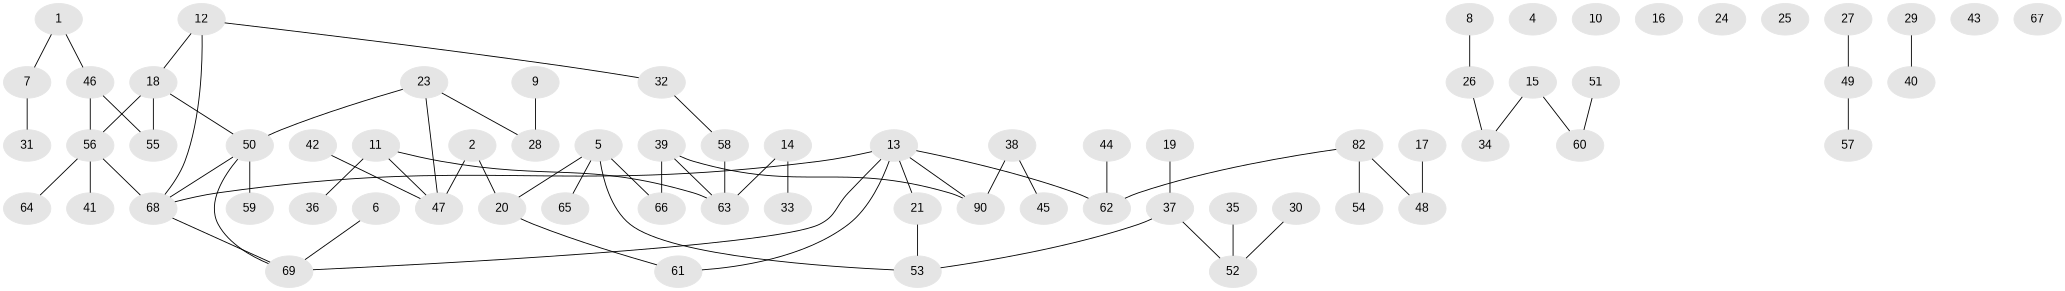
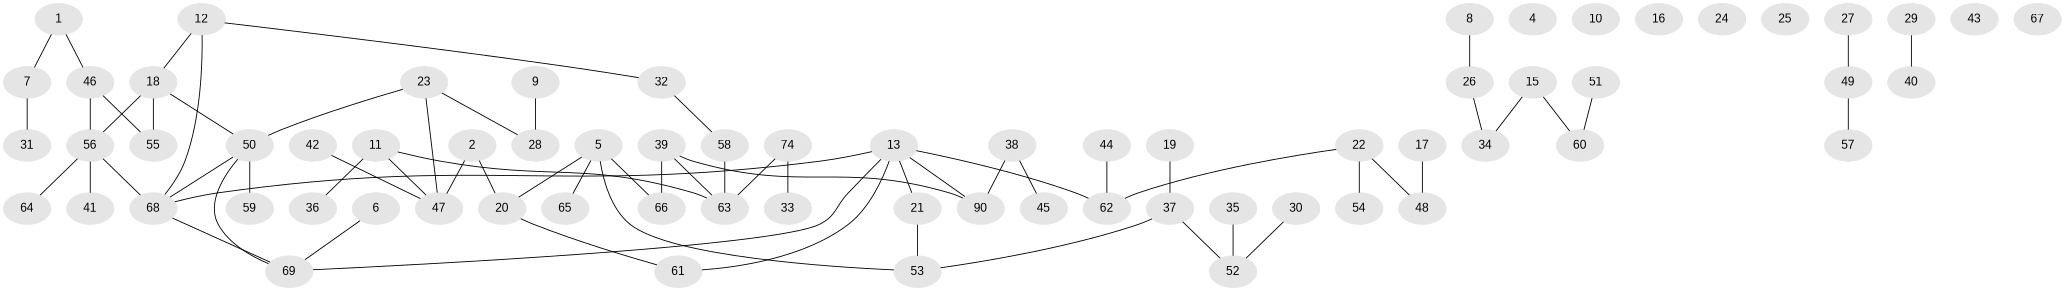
(788, 145) -> (788, 145)
(1359, 145) -> (1359, 145)
